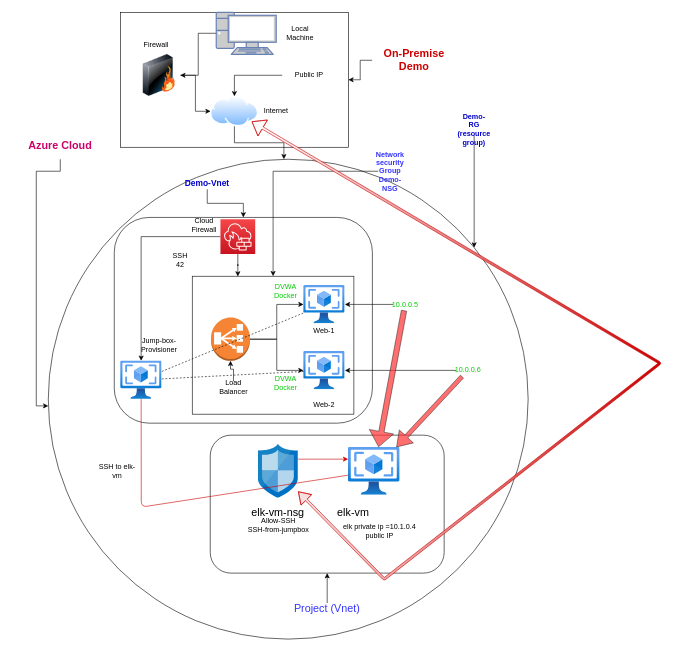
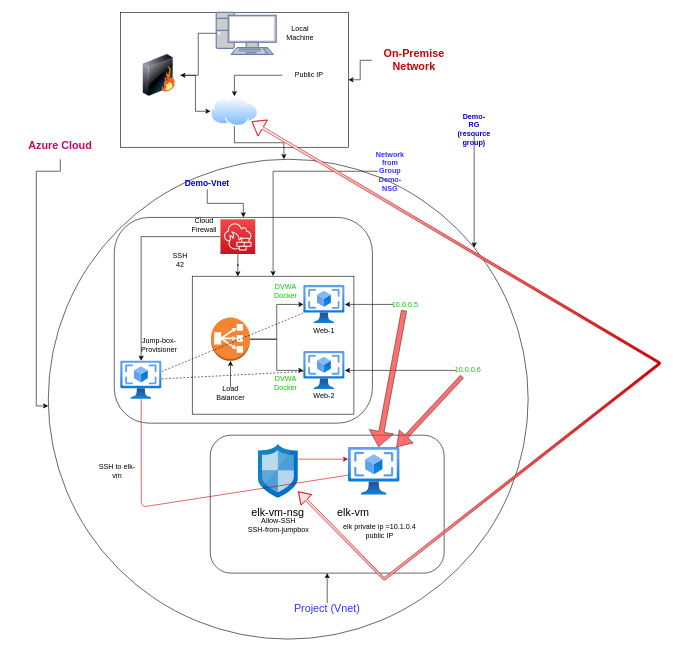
(156, 45) -> none
(414, 60) -> (414, 60)
(276, 111) -> none
(390, 171) -> (390, 171)
(234, 387) -> (231, 393)
(324, 405) -> (324, 396)
